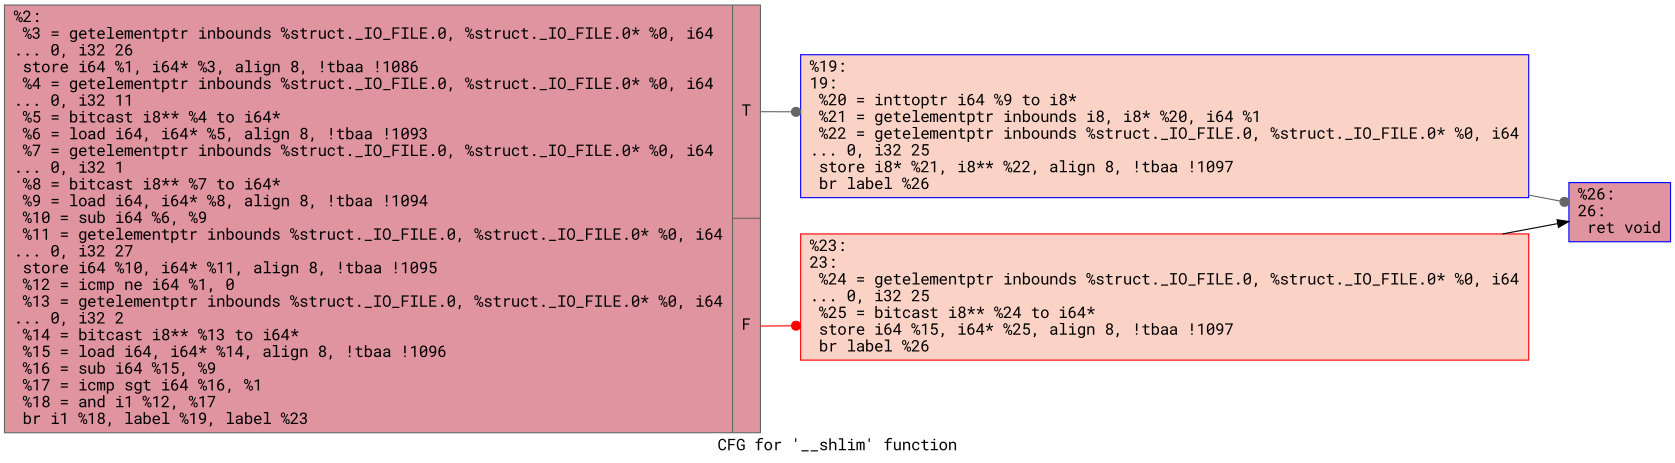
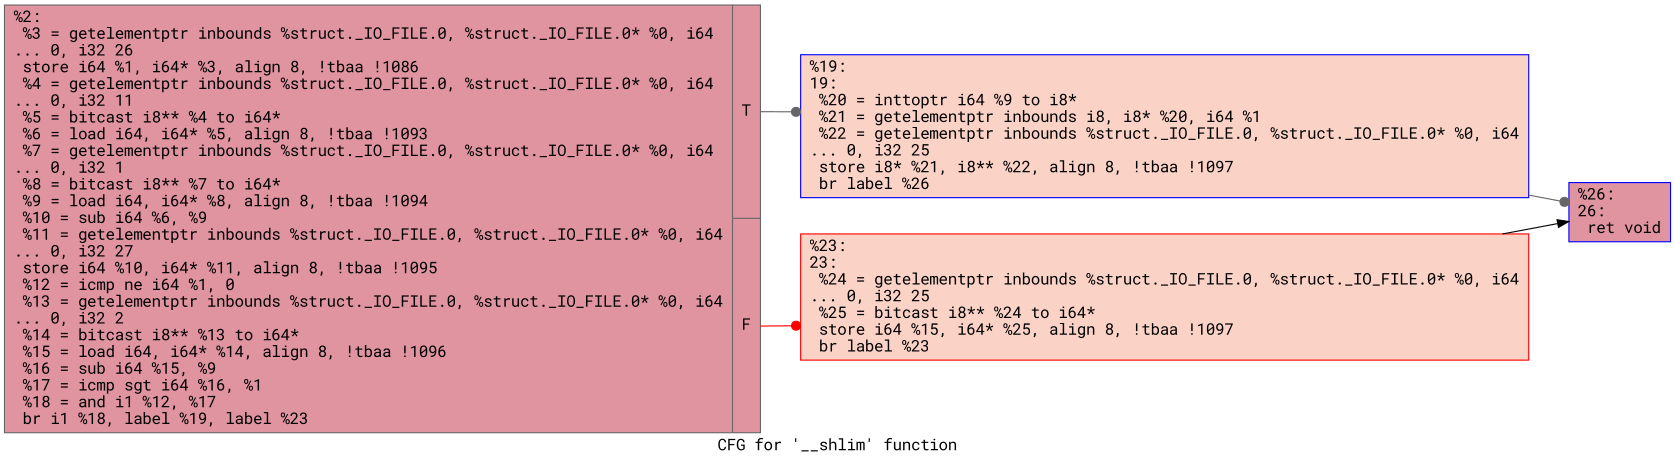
(870, 347) -> (870, 347)
